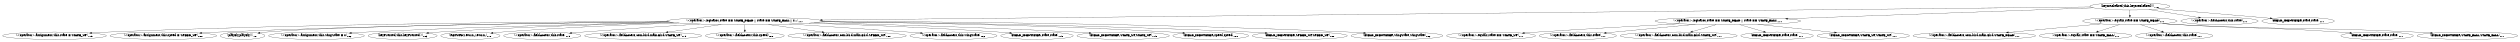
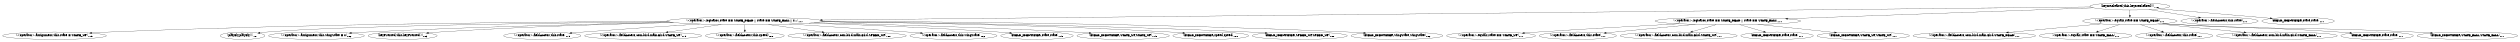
(163, 36) -> none
(470, 36) -> none
none -> (2277, 36)
